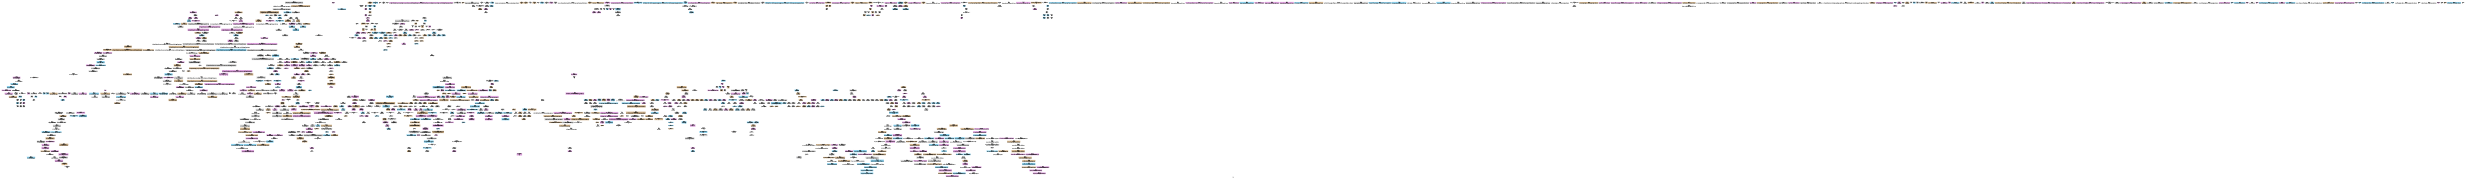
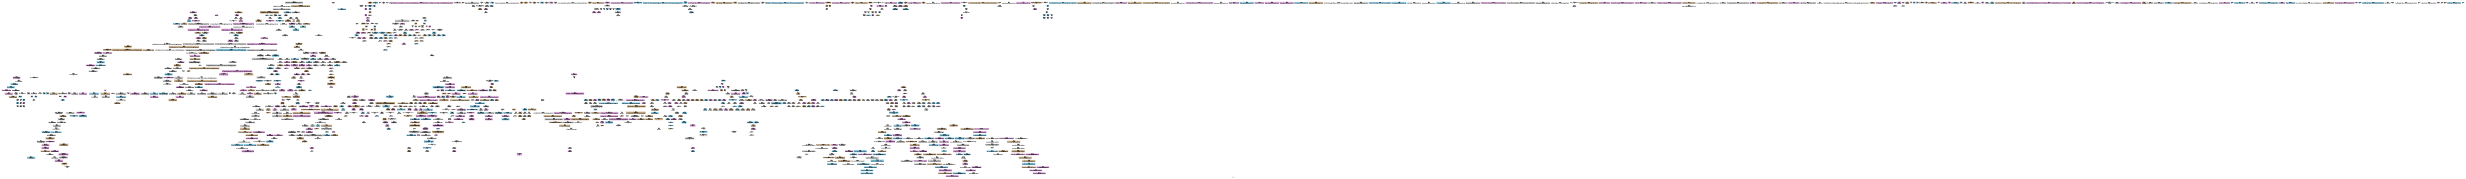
(879, 154) -> (879, 154)
